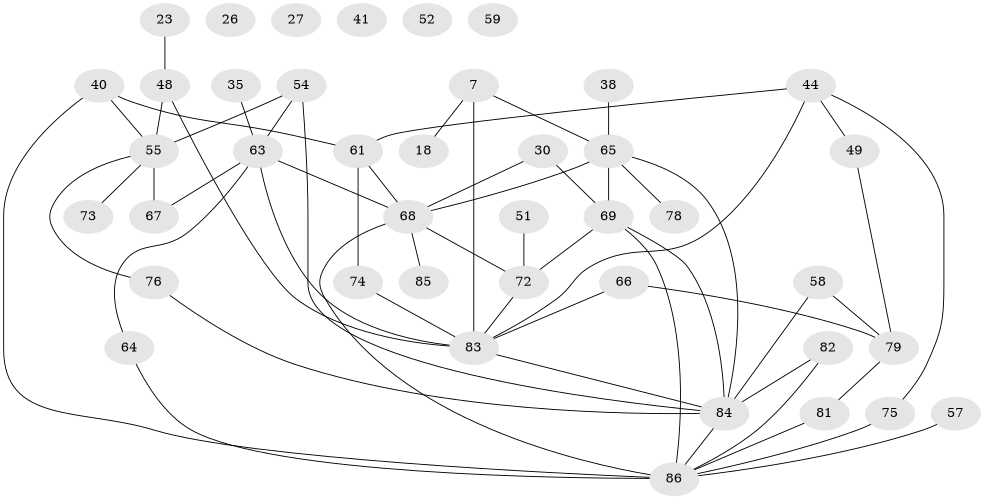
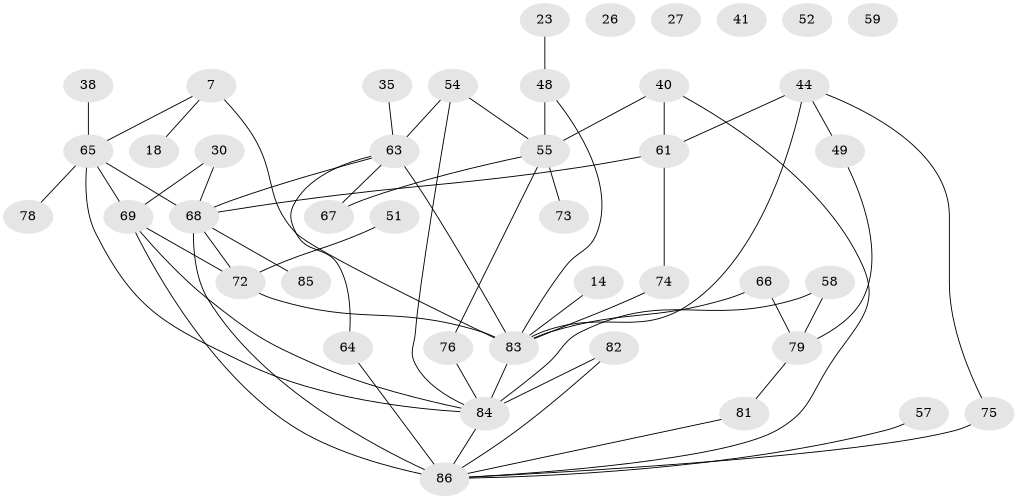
none -> (599, 282)
